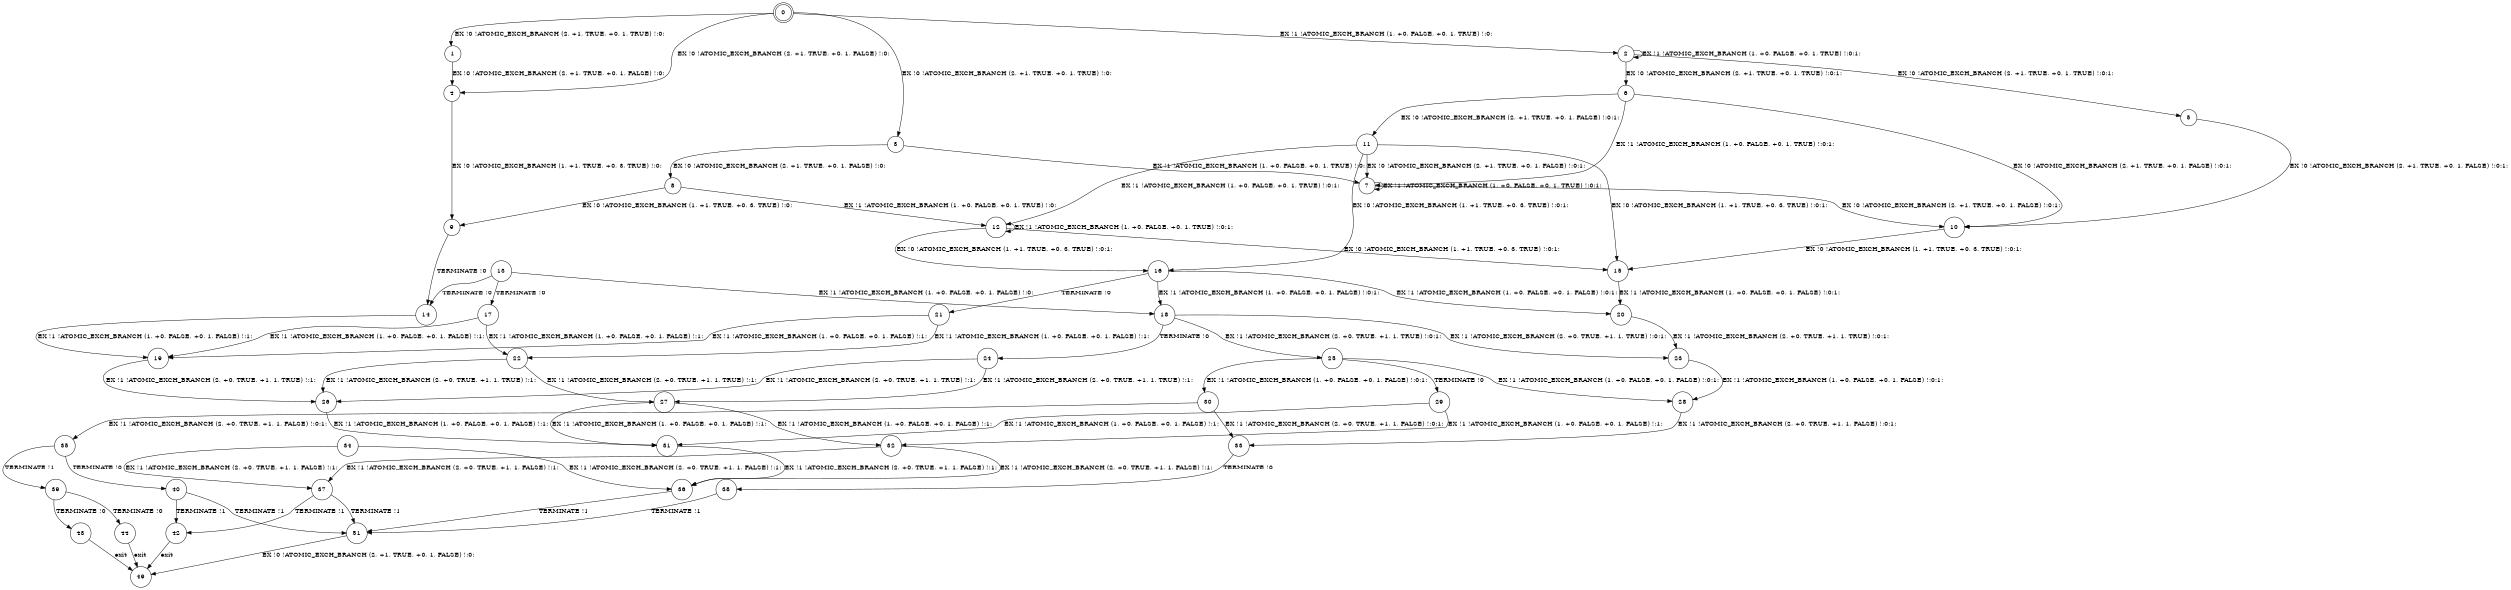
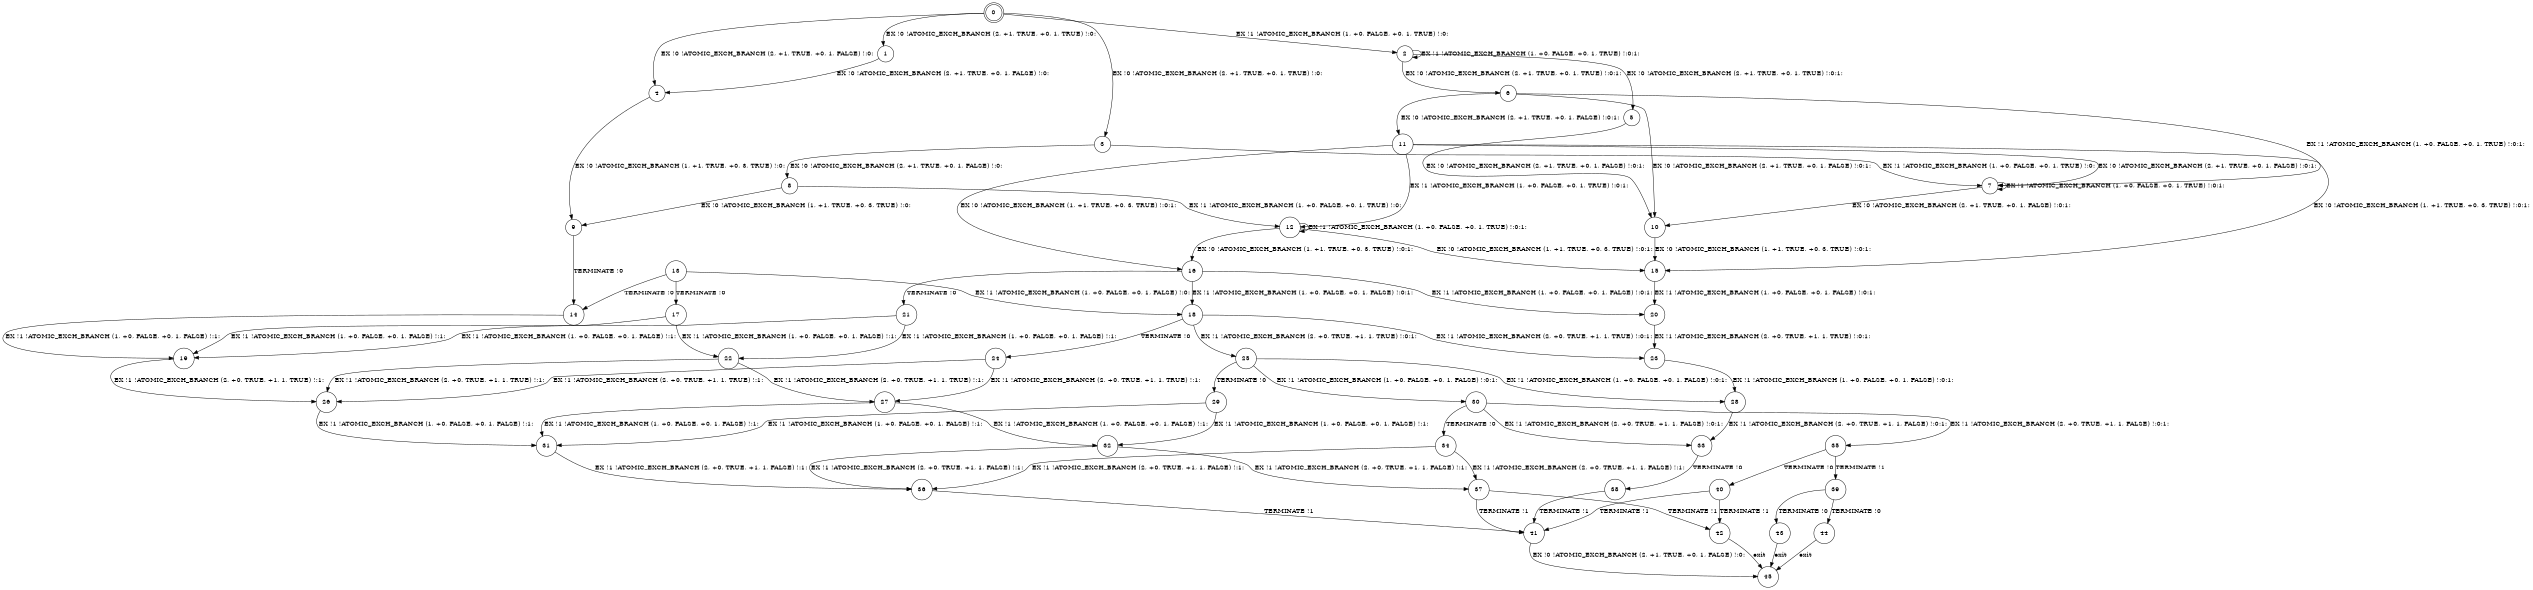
none -> (1451, 415)
(357, 533) -> (1534, 533)
(141, 577) -> (1768, 577)
